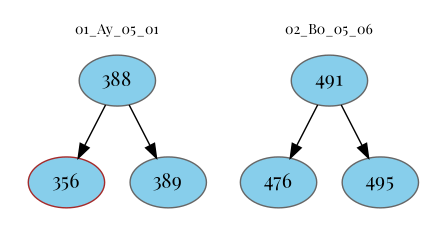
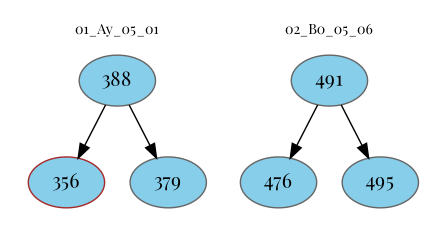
(168, 182) -> (168, 182)
